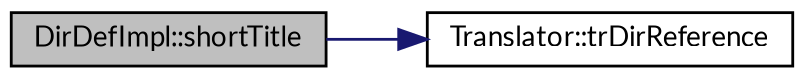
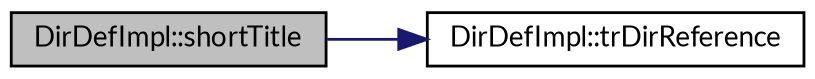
(610, 39) -> (616, 39)
